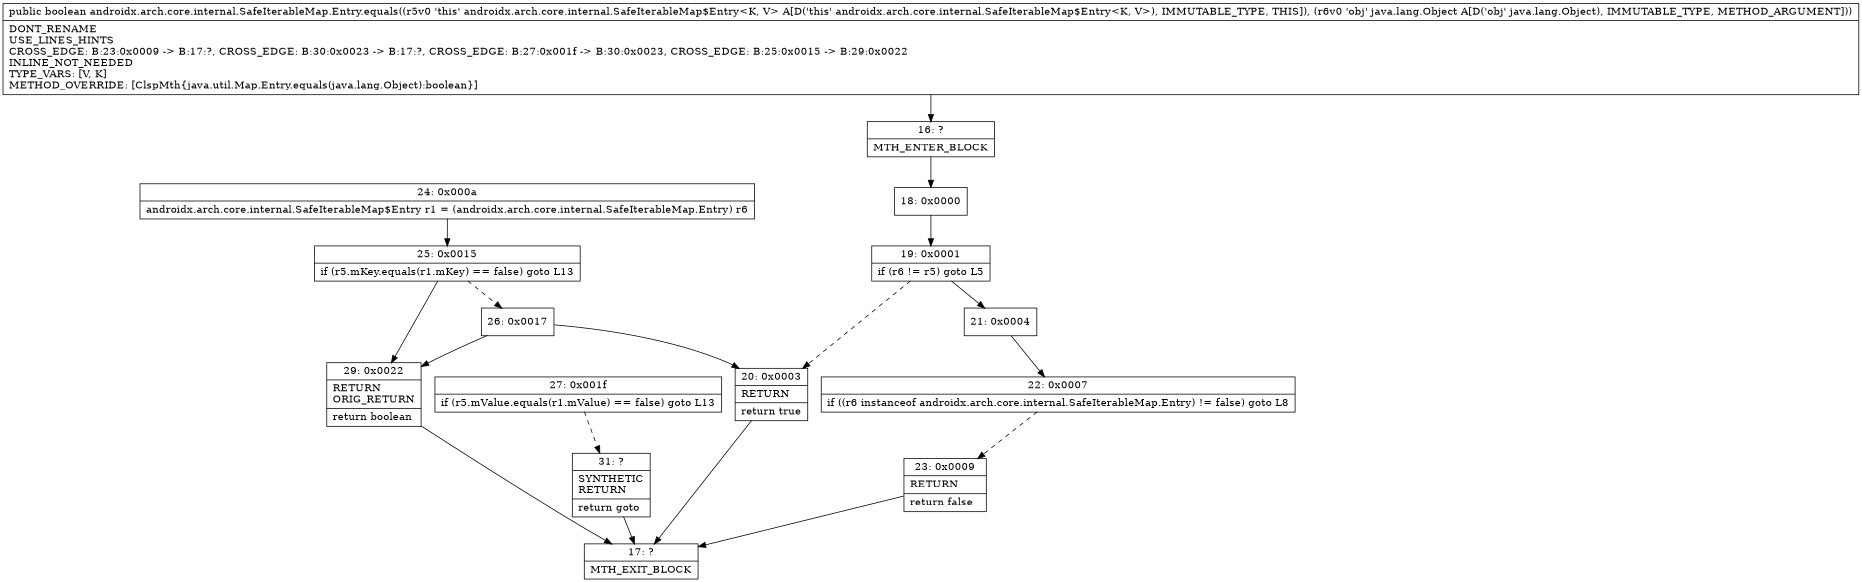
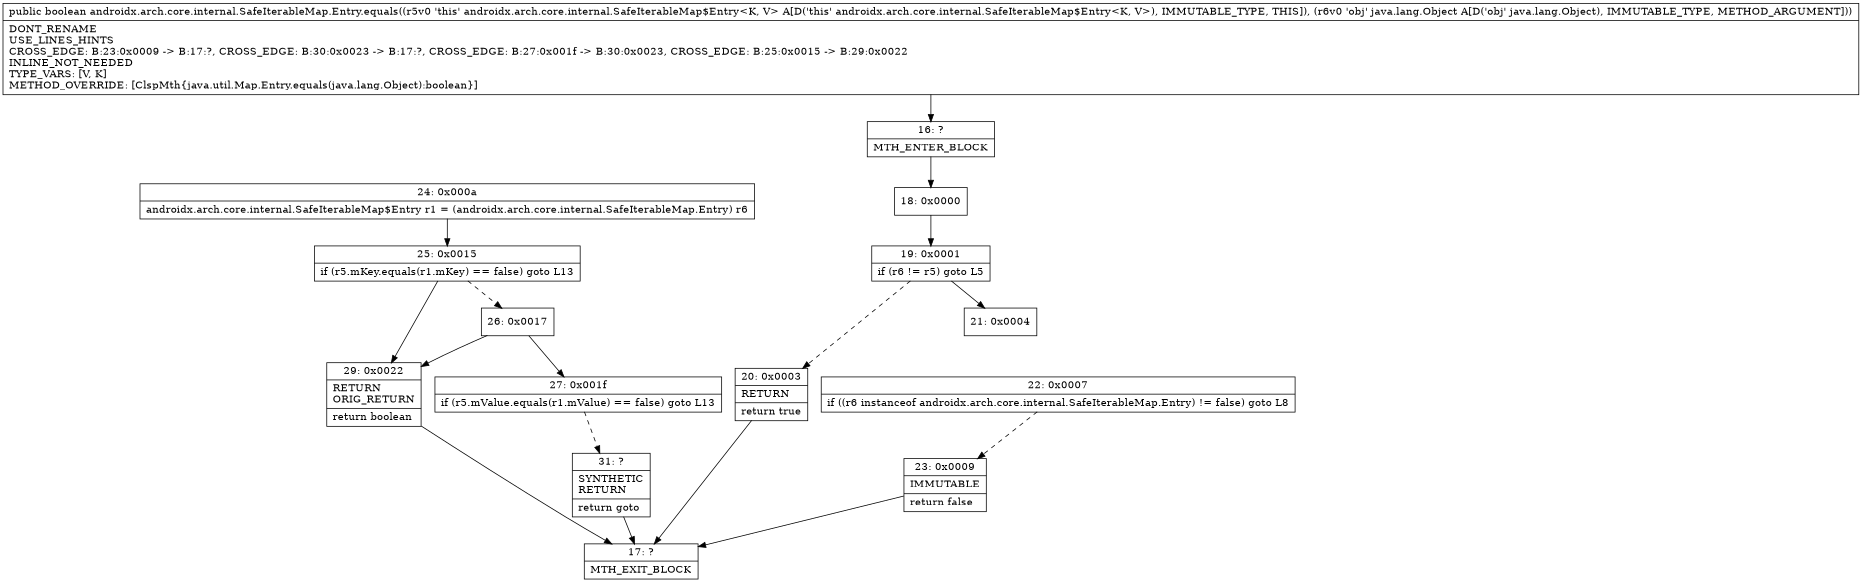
(645, 338) -> (544, 353)
(1025, 353) -> none
(934, 484) -> (945, 484)
